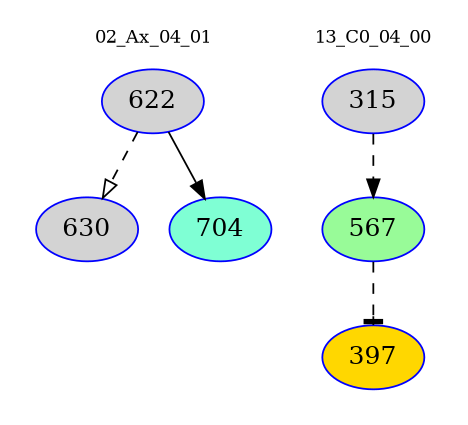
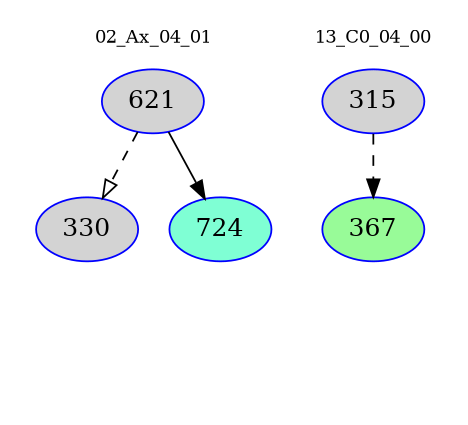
(153, 101) -> (153, 101)
(87, 229) -> (87, 229)
(220, 229) -> (220, 229)
(373, 229) -> (373, 229)
(373, 357) -> none
